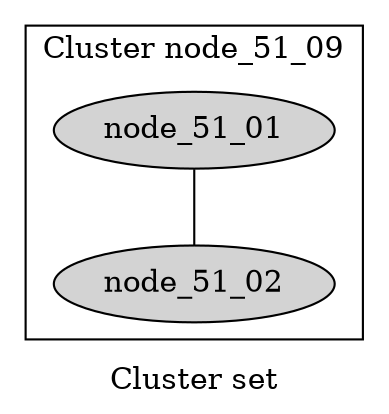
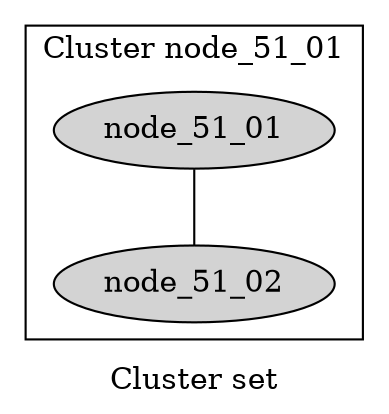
(194, 50) -> (194, 50)
